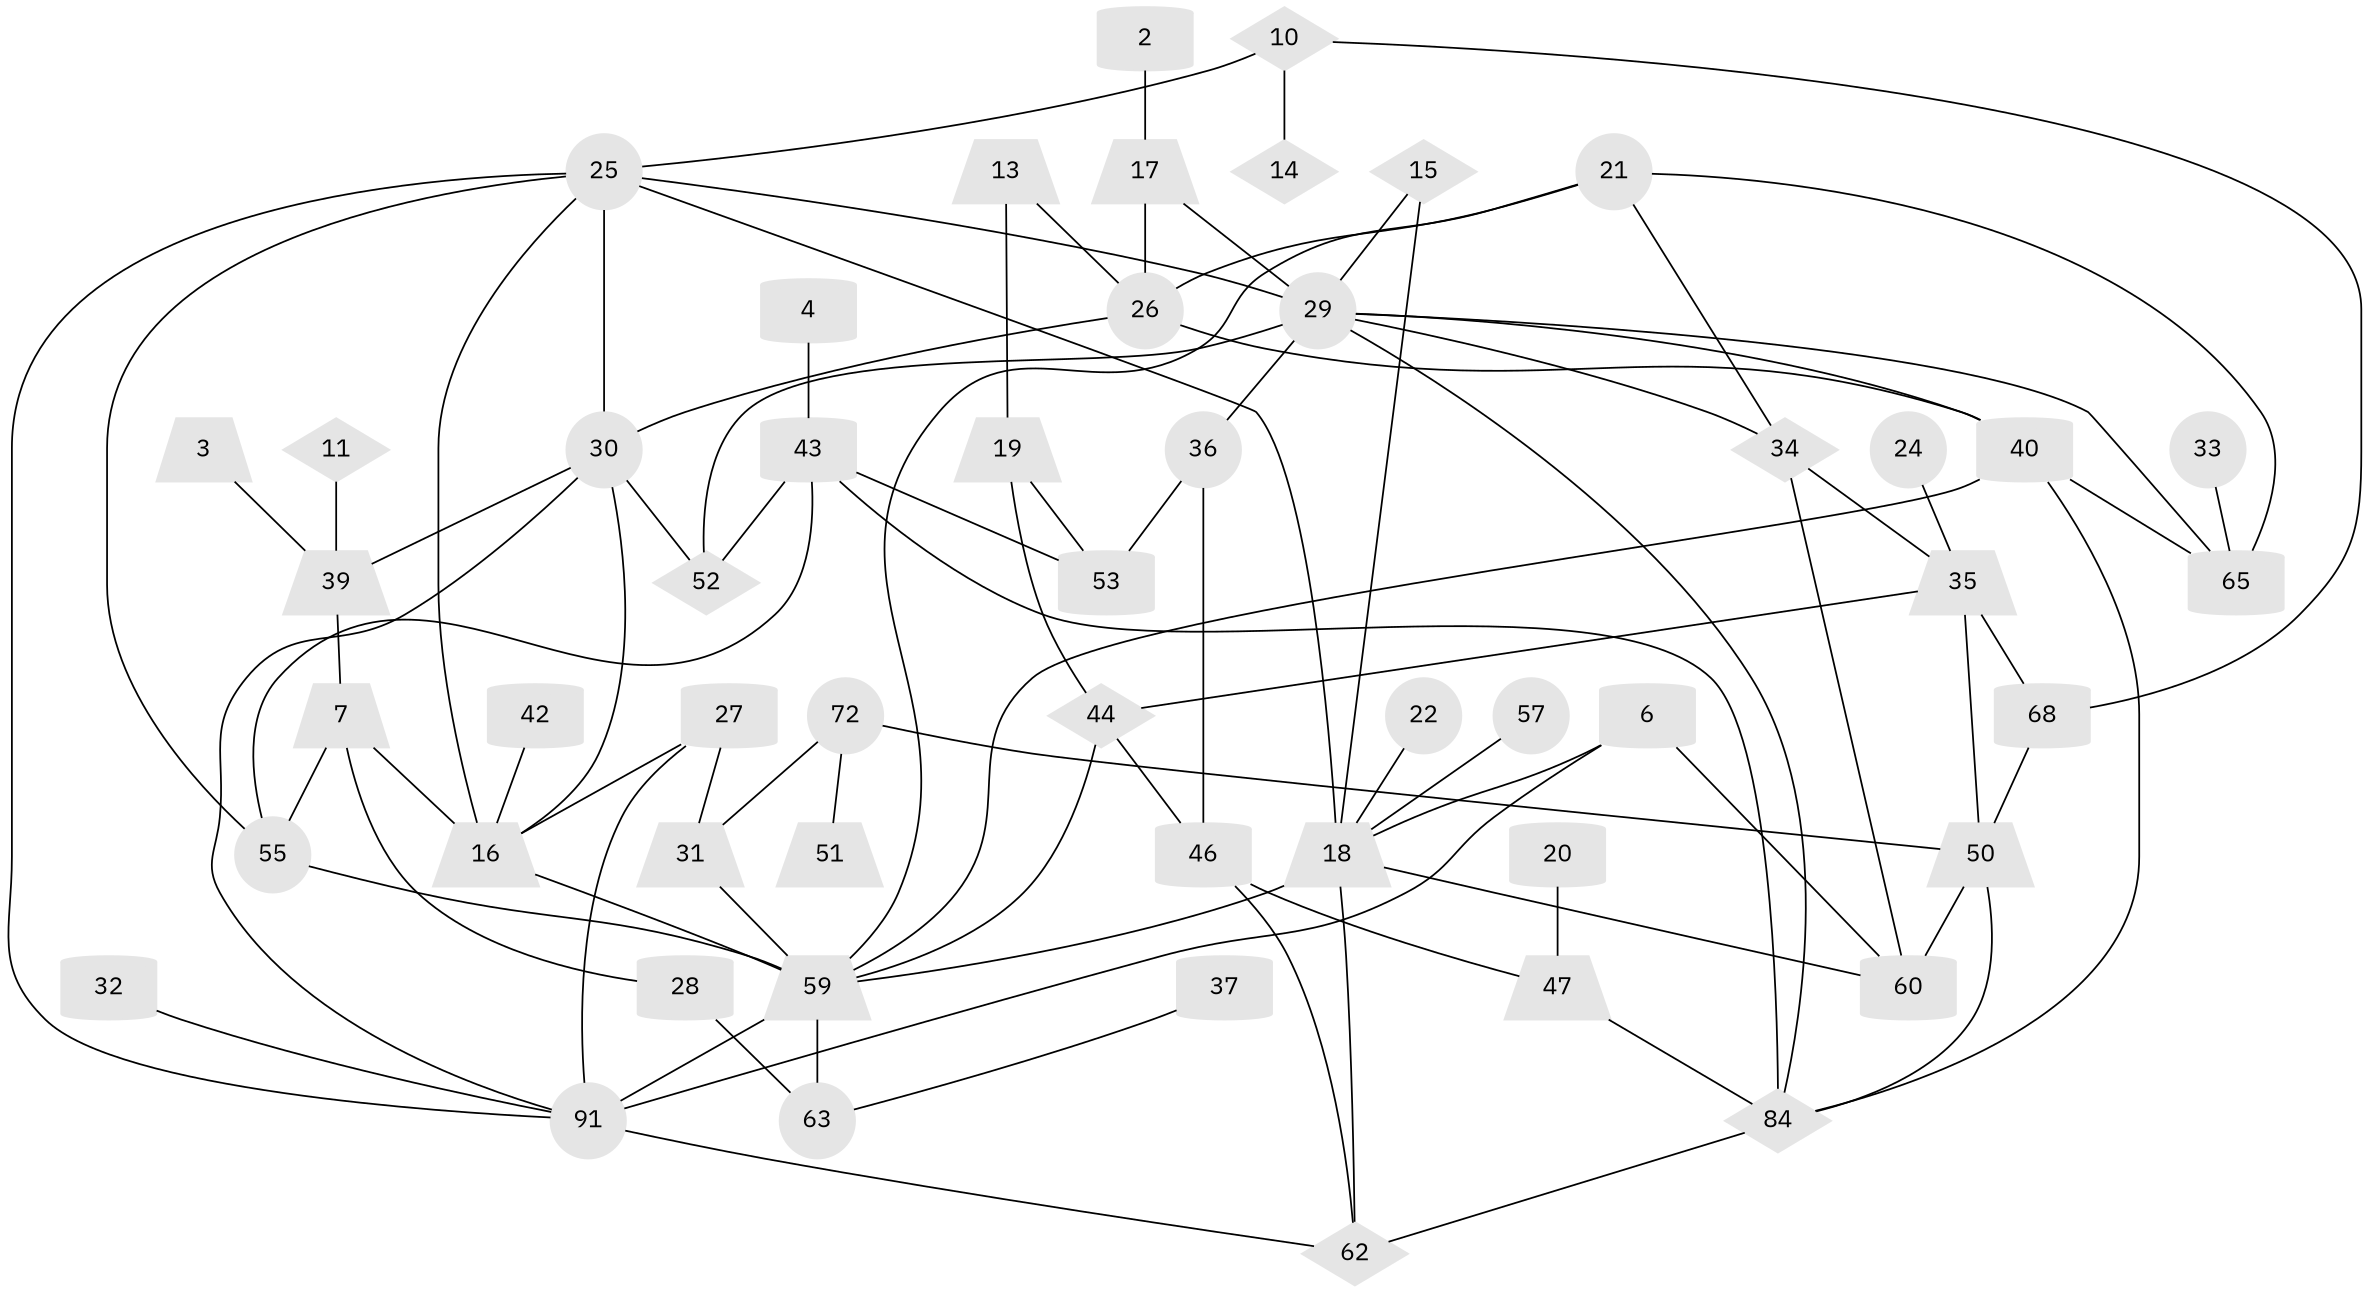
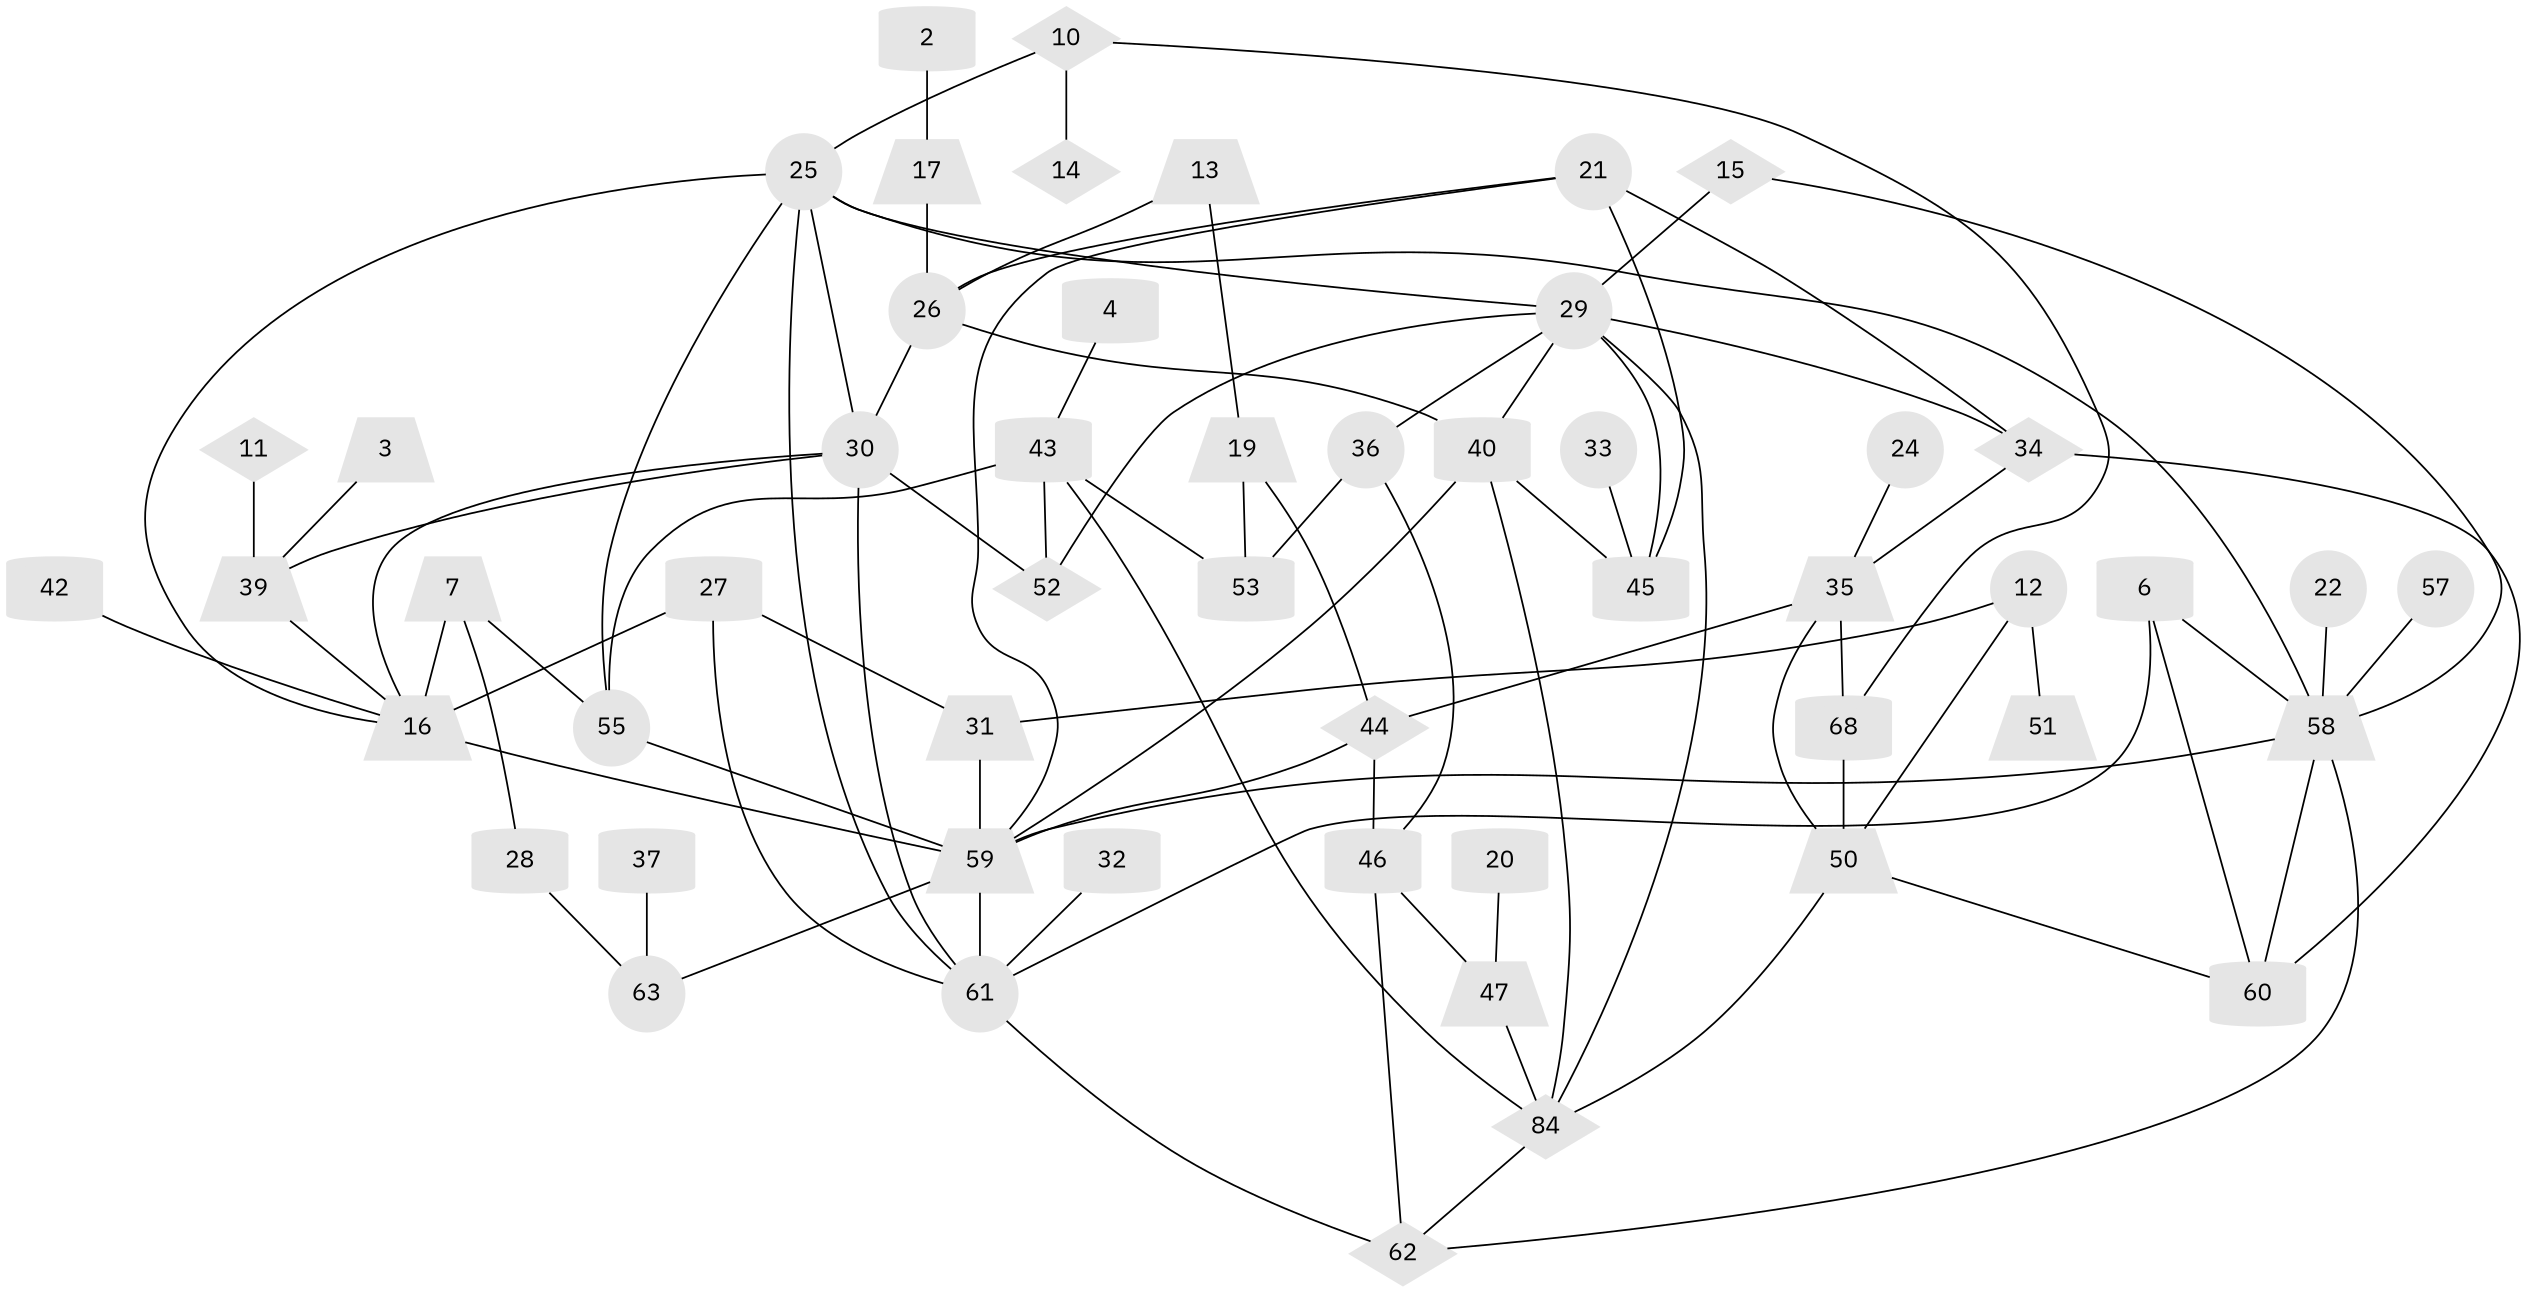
(1236, 245) -> none
(2236, 583) -> (1641, 589)
(339, 649) -> (338, 660)
(846, 716) -> (2029, 589)
(1337, 855) -> (2321, 728)
(588, 1121) -> (980, 994)
